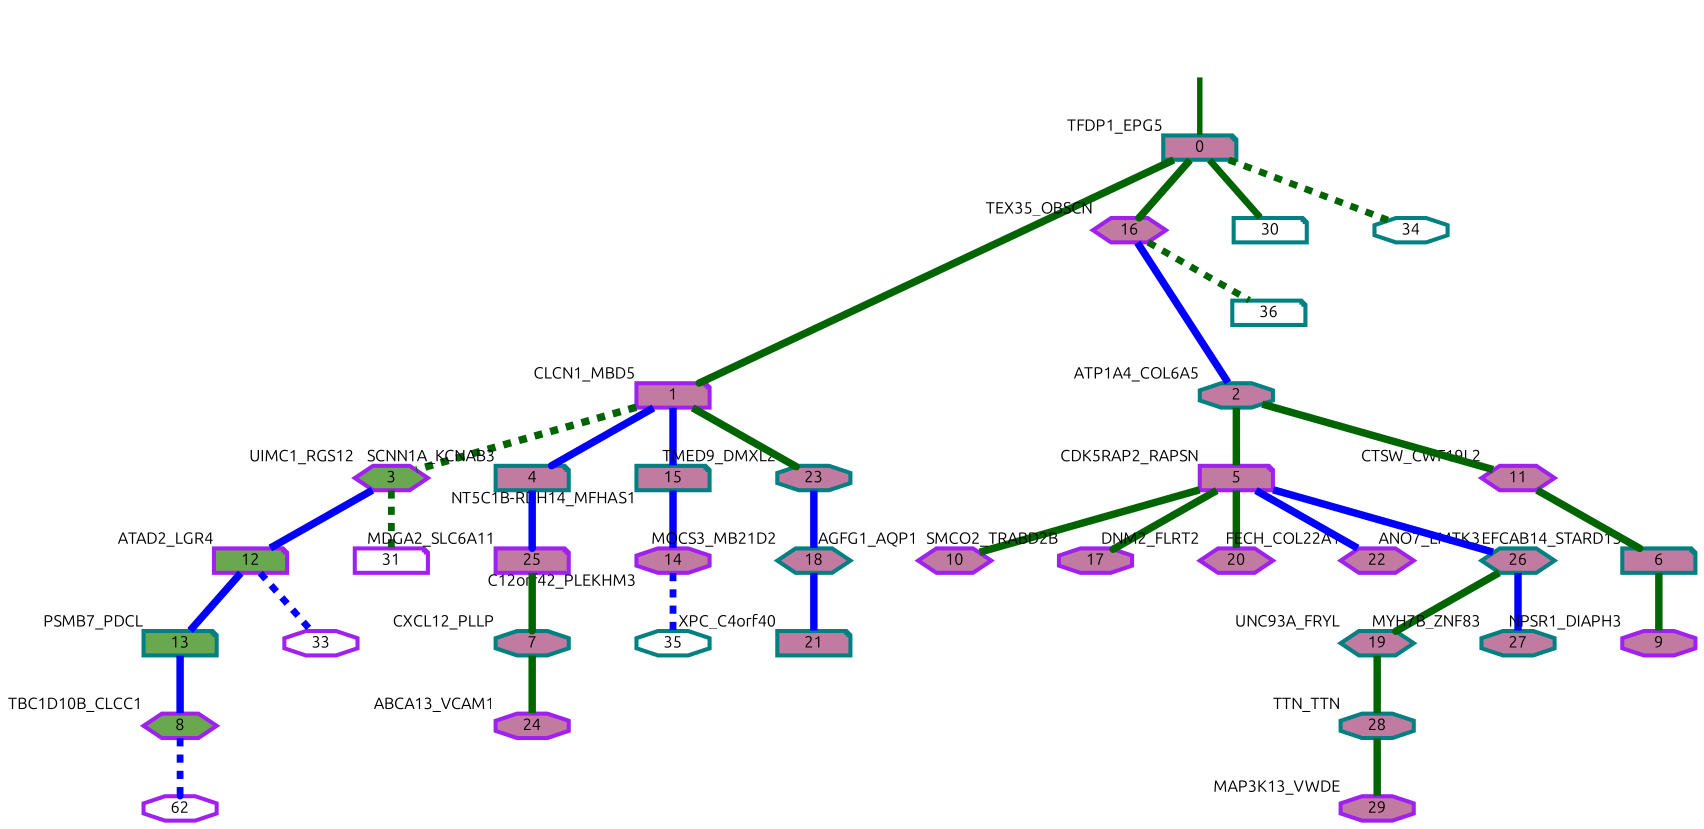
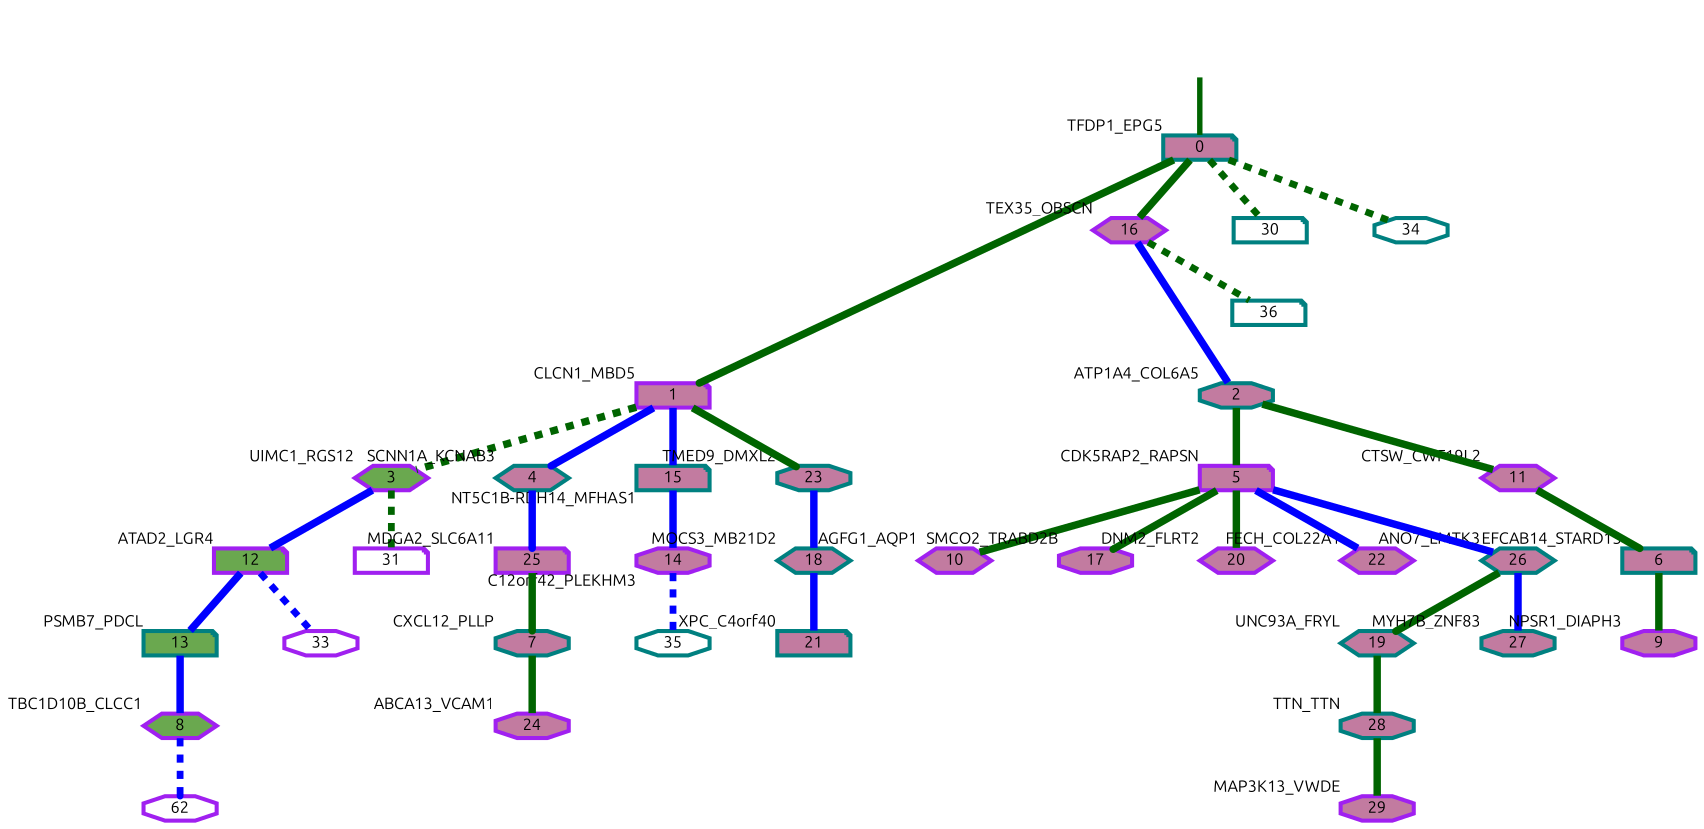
(1165, 189) -> (1165, 189)
(1235, 189) -> (1235, 189)
(532, 478) -> (532, 478)
